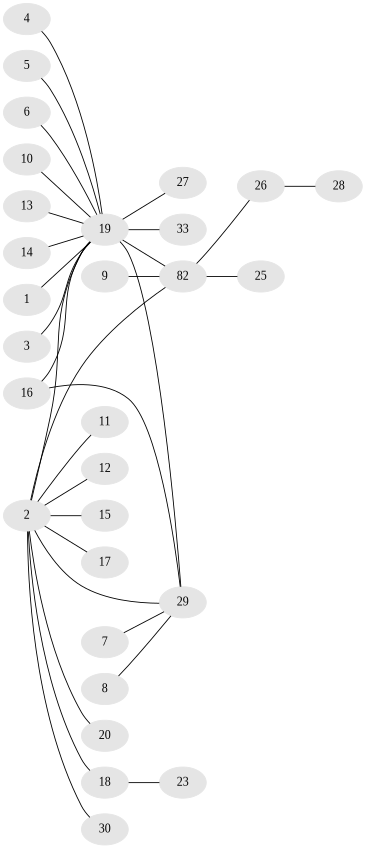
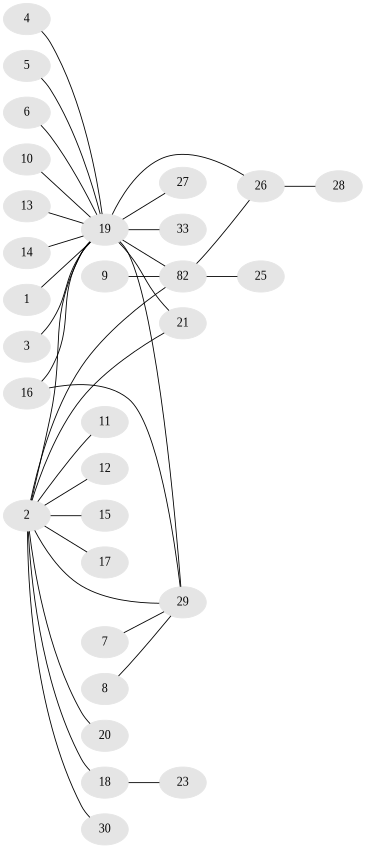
none -> (167, 157)
none -> (183, 323)
